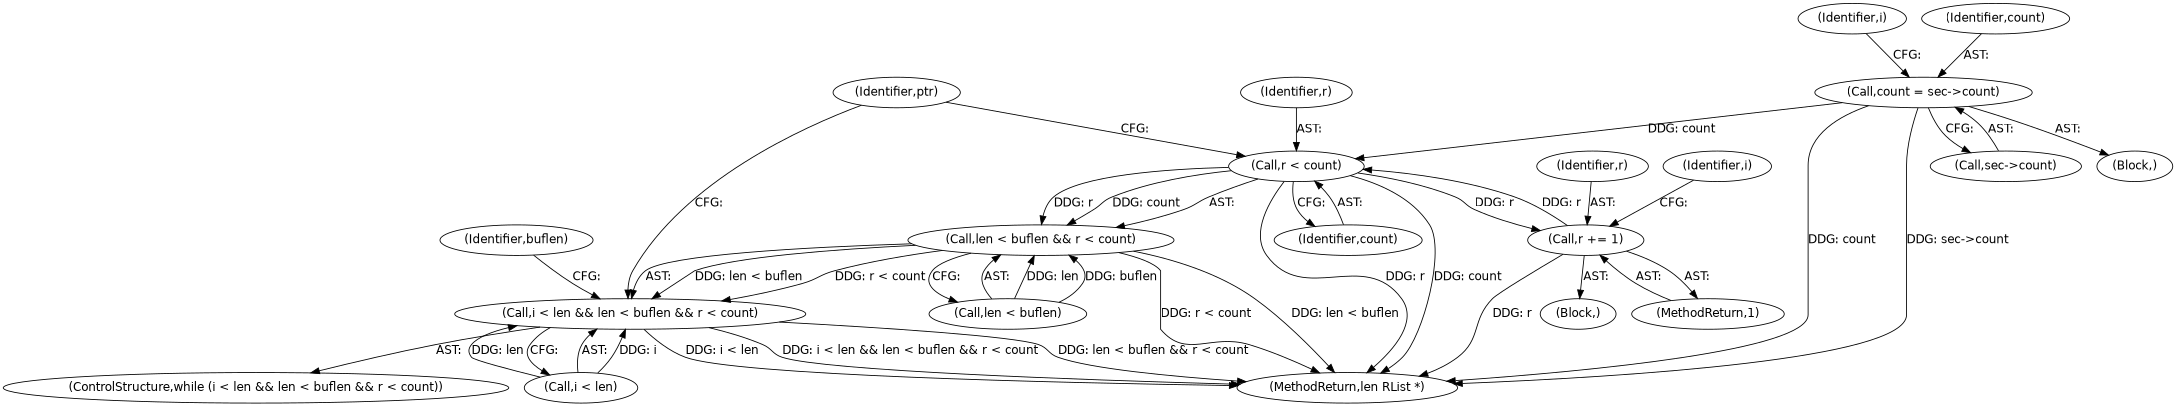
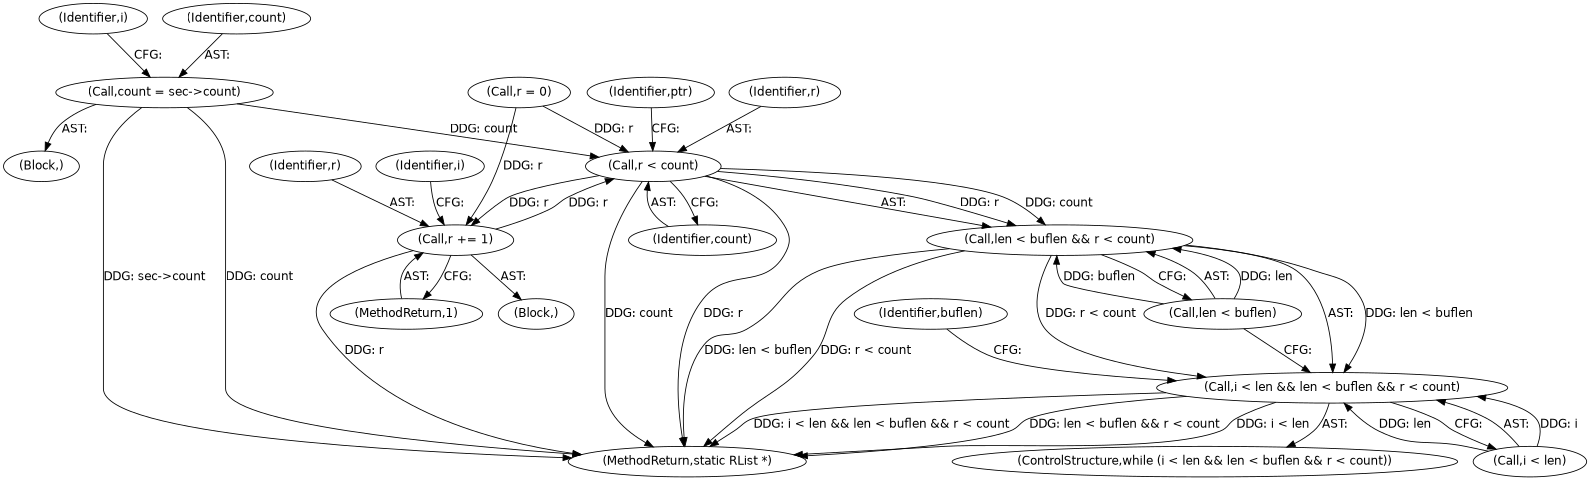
none -> (519, 92)
(2006, 166) -> none
(725, 176) -> (1274, 348)
(1699, 277) -> (460, 277)
(1347, 388) -> (687, 462)
